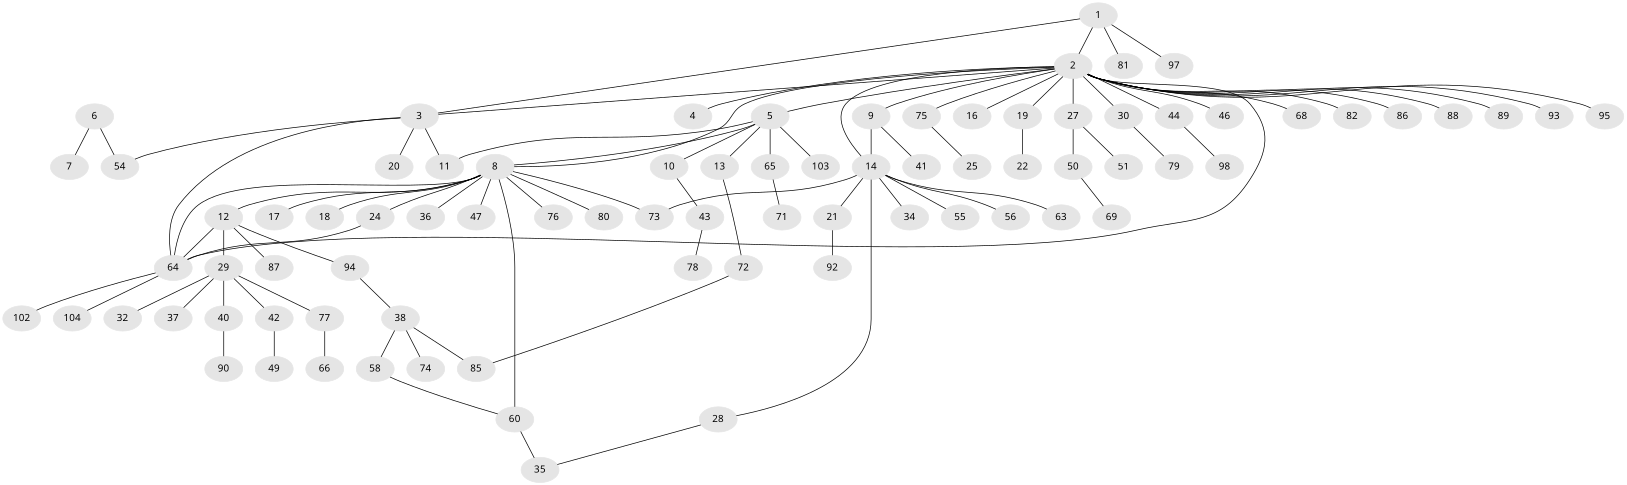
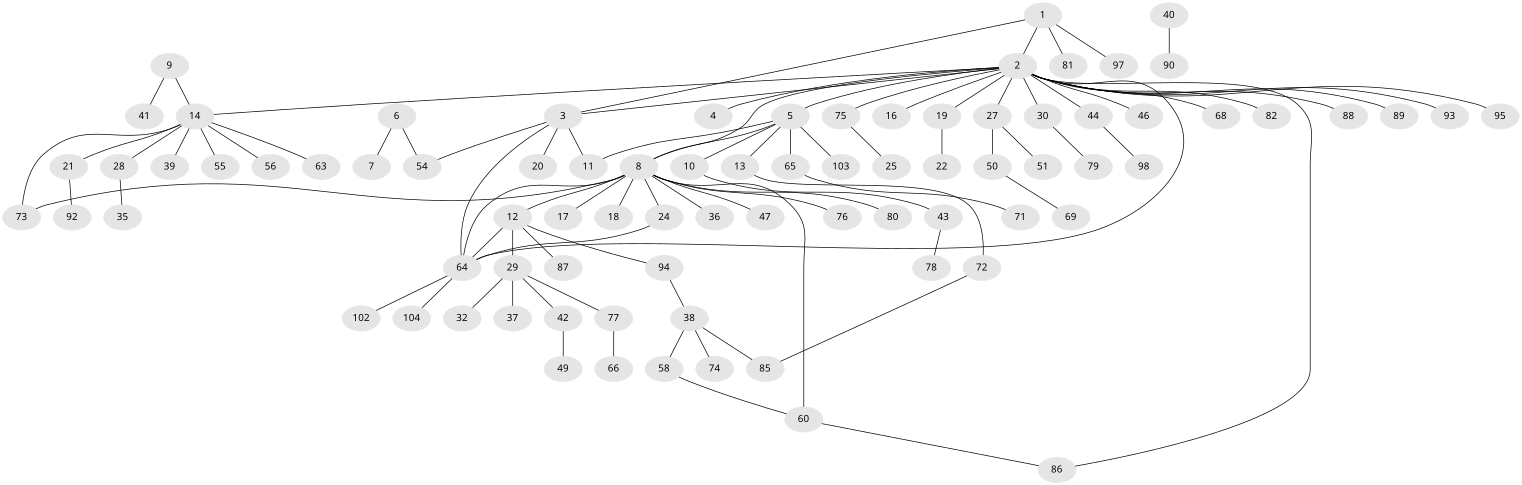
(965, 85) -> none
(910, 217) -> (170, 167)
(224, 293) -> none
(527, 445) -> (930, 445)
